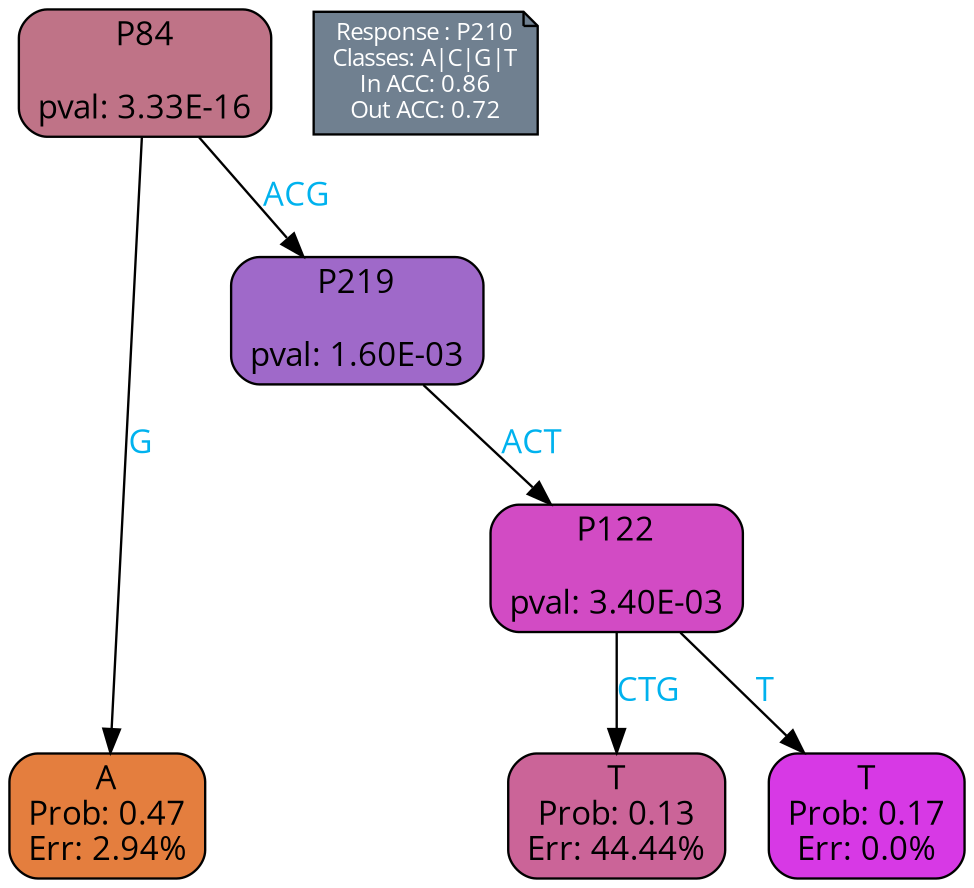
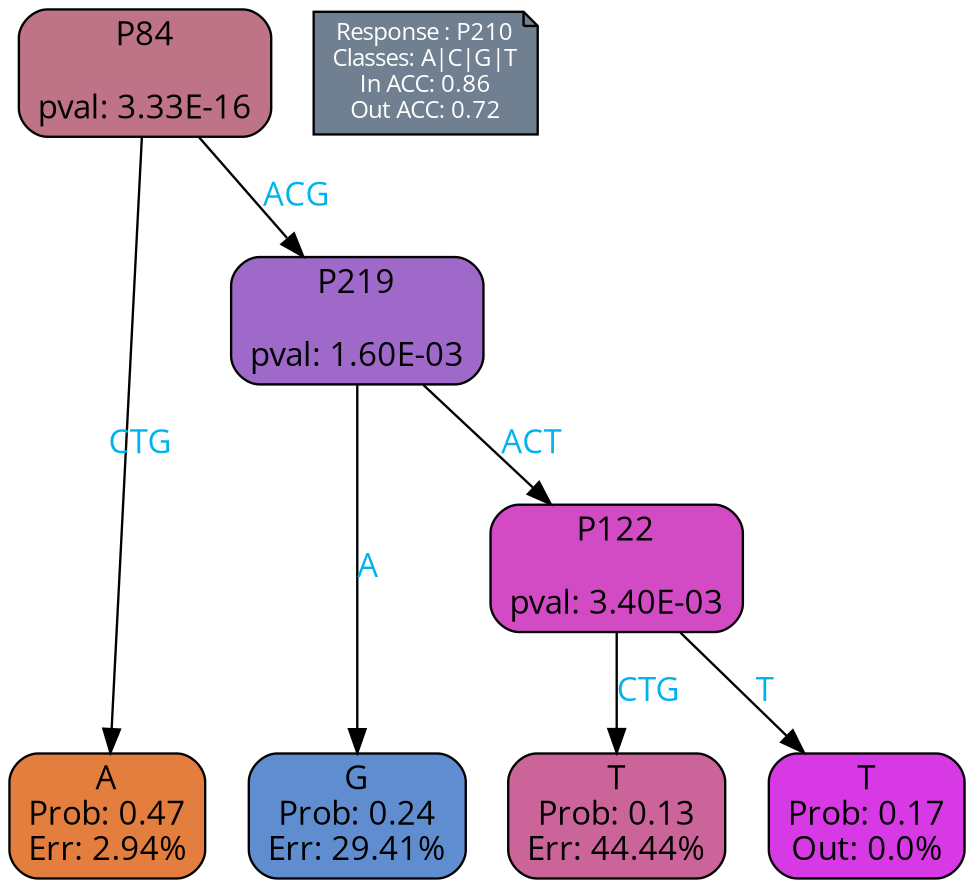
(142, 445) -> (142, 445)
none -> (357, 816)
(867, 816) -> (867, 816)
